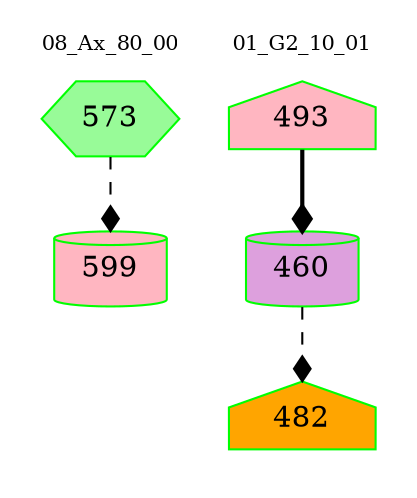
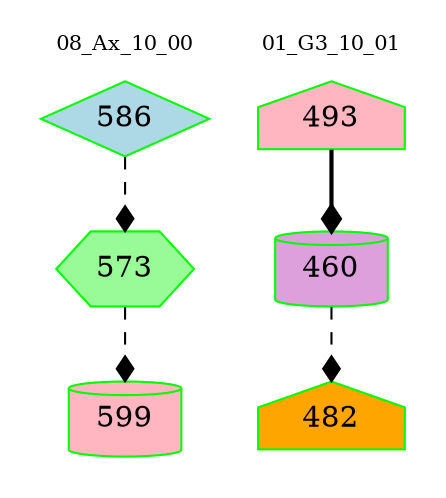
(110, 45) -> (125, 45)
(302, 45) -> (331, 45)
none -> (125, 119)
